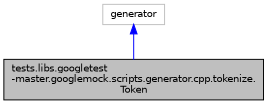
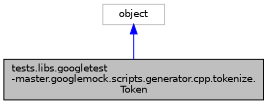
(134, 14) -> (134, 14)
